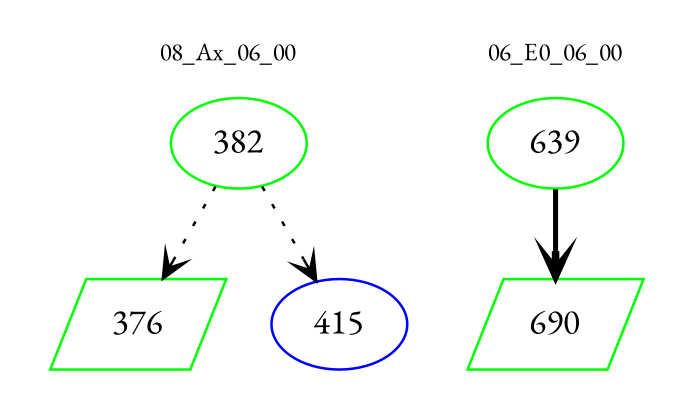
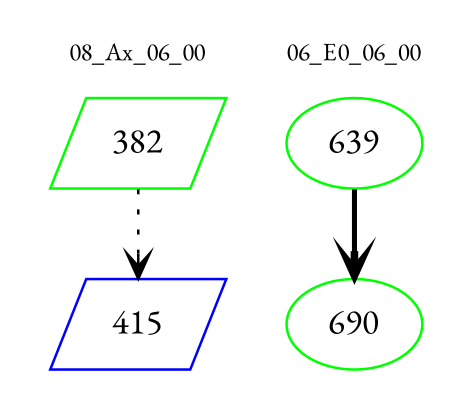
(239, 143) -> (138, 143)
(138, 324) -> none
(339, 324) -> (138, 324)
(556, 324) -> (354, 324)
